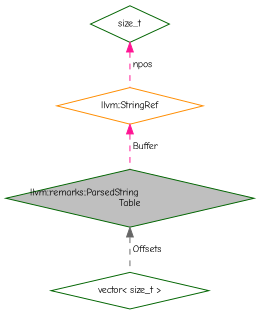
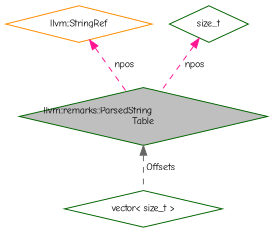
(130, 70) -> (177, 69)
(144, 147) -> (123, 65)
